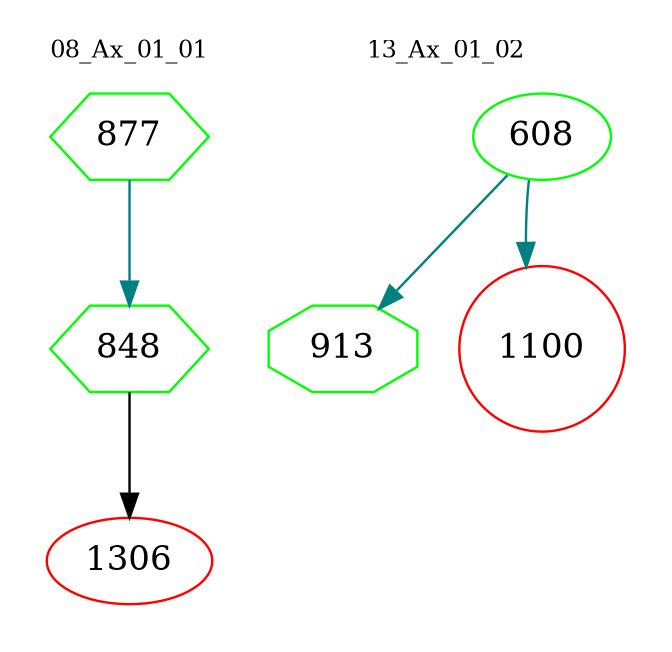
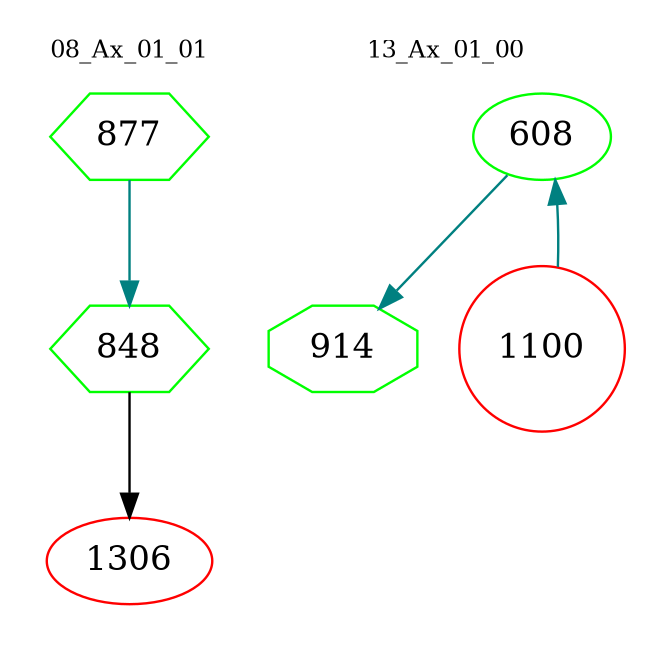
(446, 52) -> (446, 52)
(527, 211) -> (558, 236)
(343, 349) -> (343, 349)
